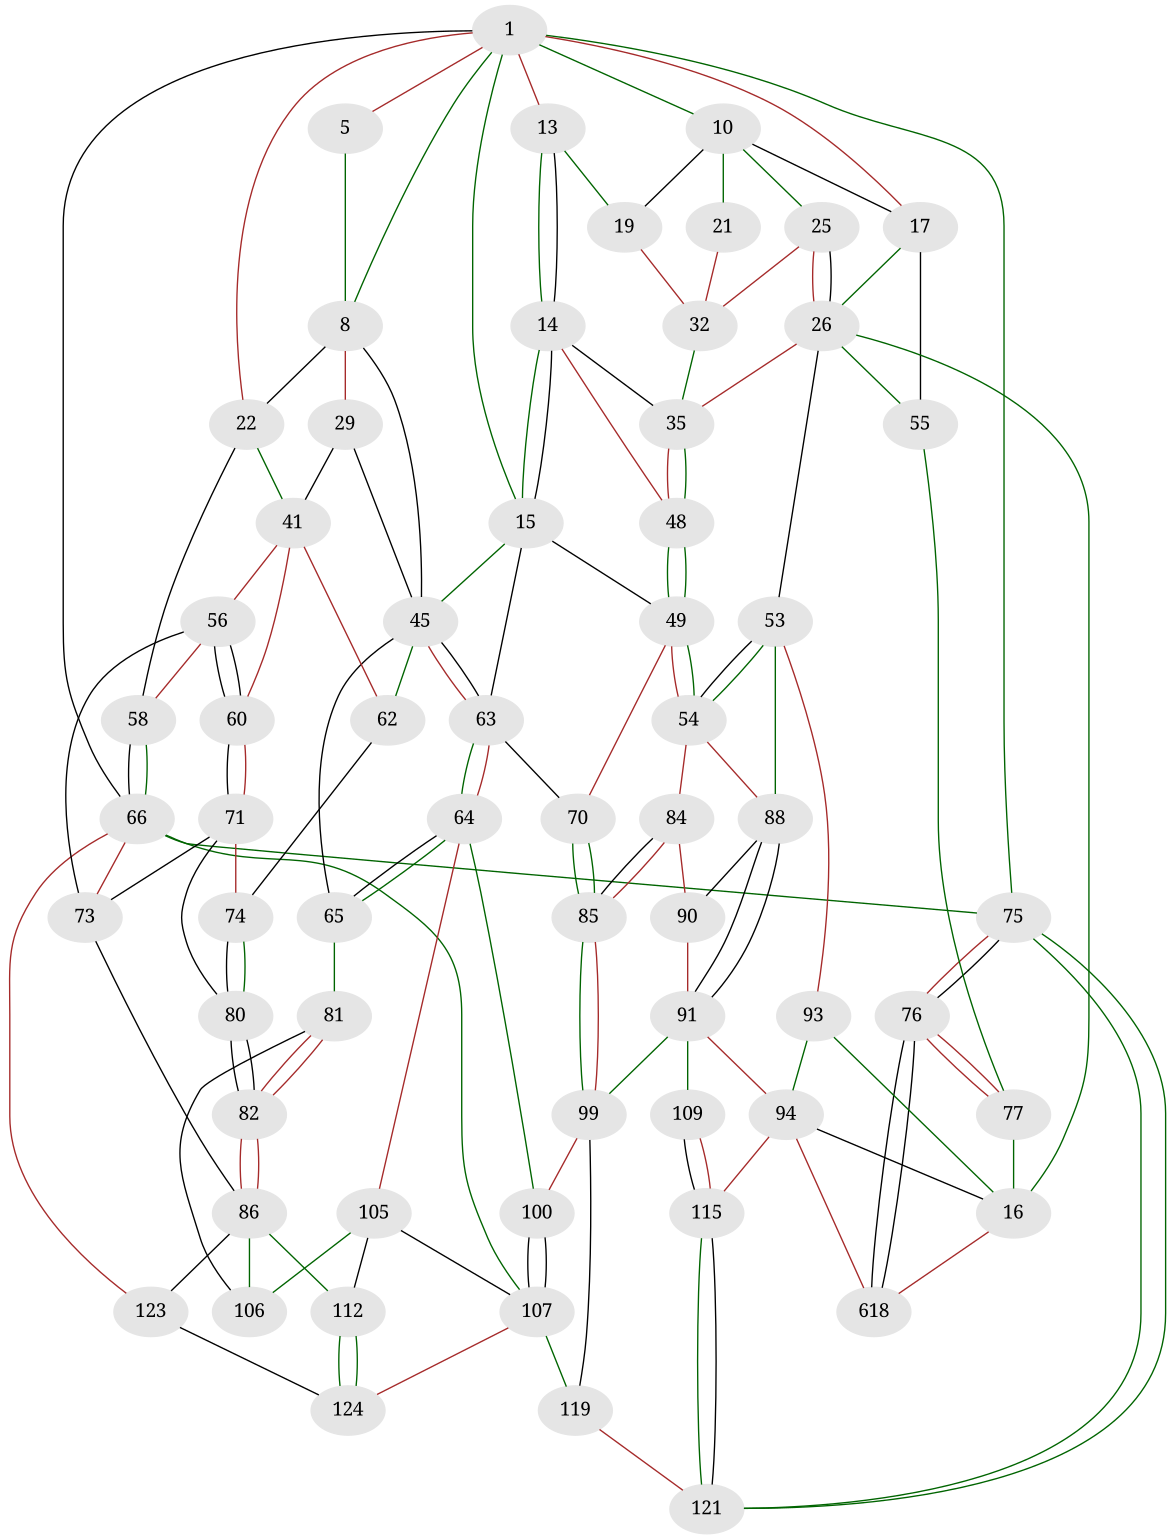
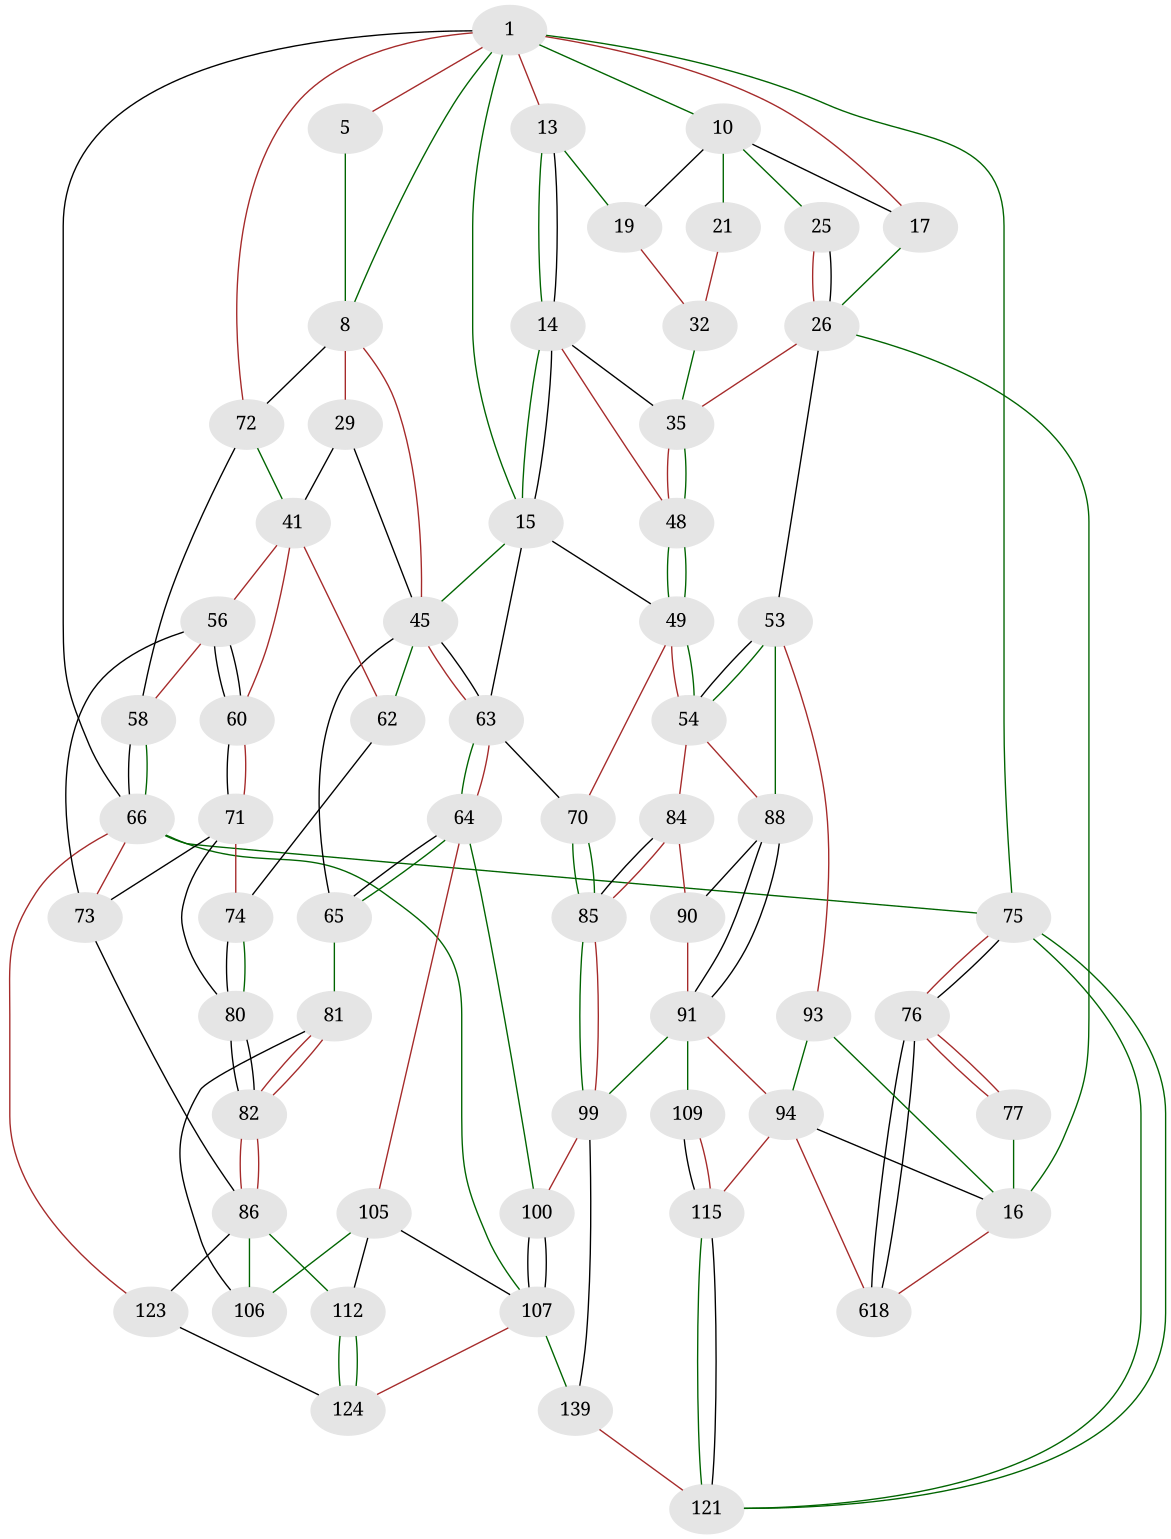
(761, 277) -> none
(247, 425) -> (247, 425)
(920, 425) -> none
(412, 467) -> (412, 467)
(575, 1411) -> (575, 1411)
